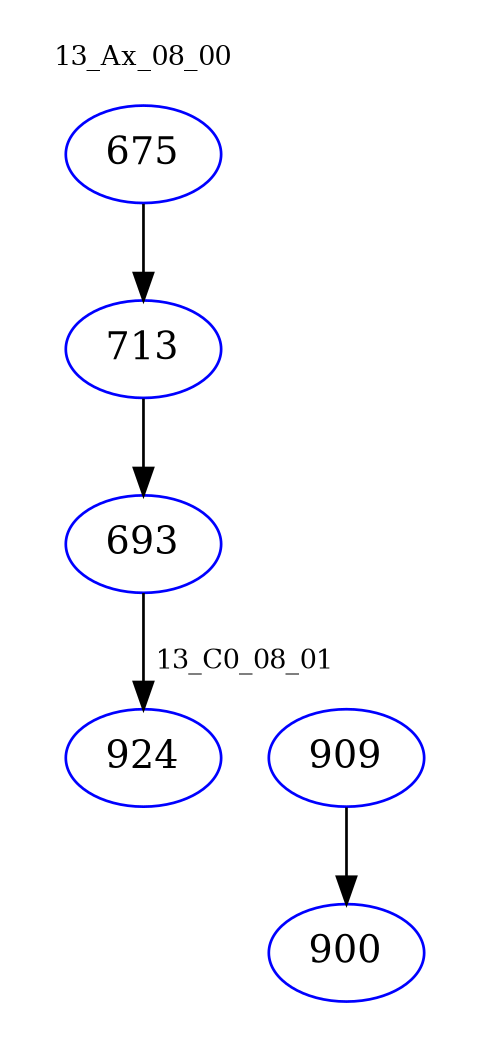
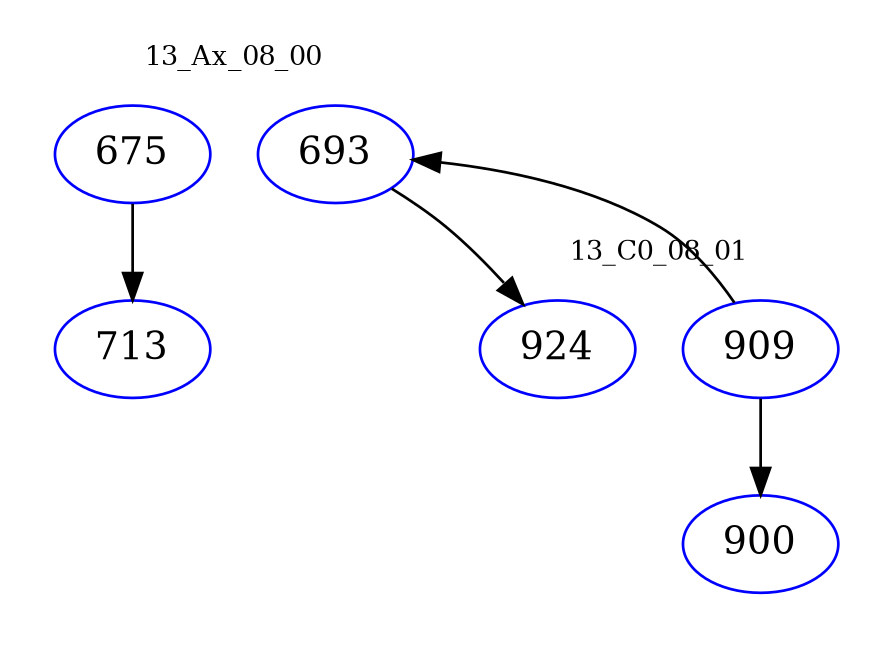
(143, 433) -> (604, 200)
